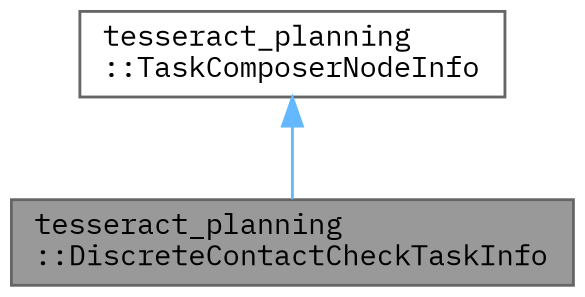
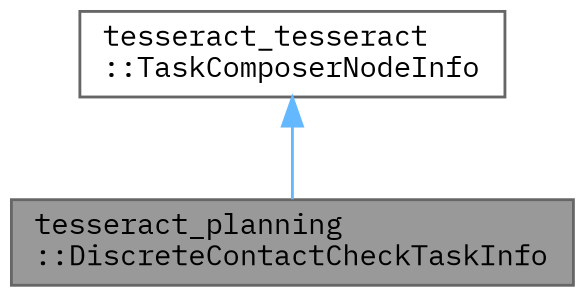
(292, 54) -> (292, 54)
